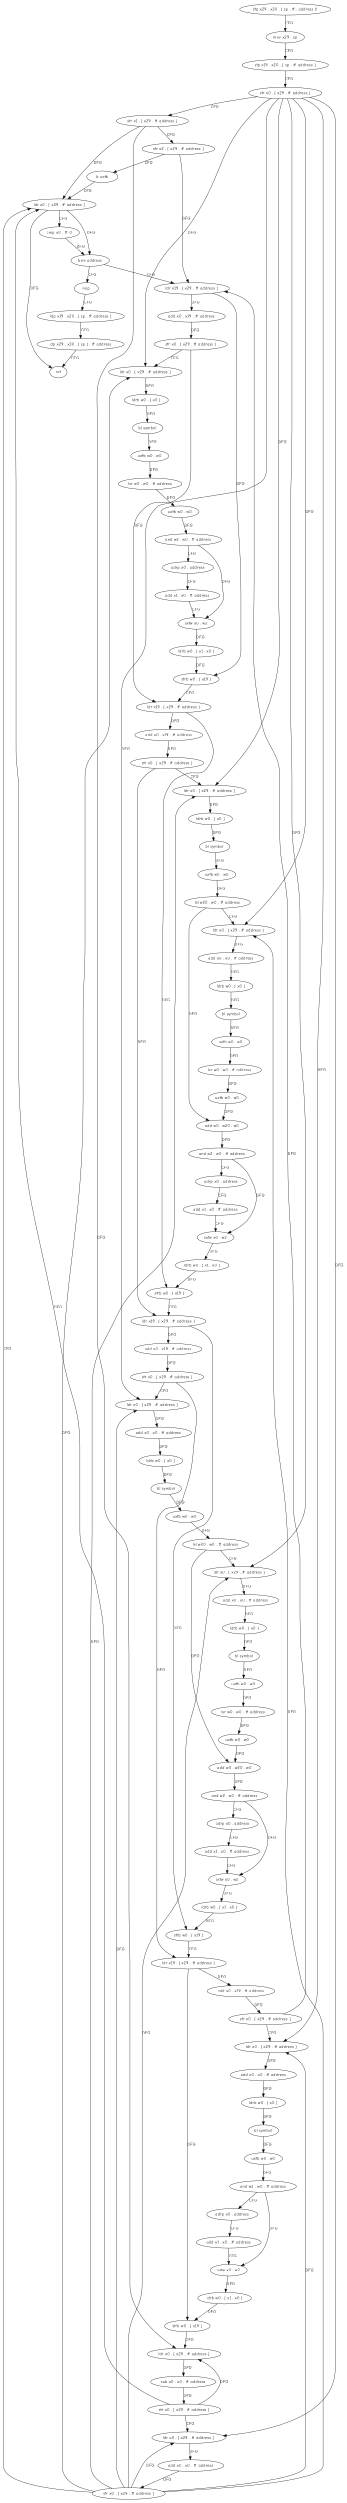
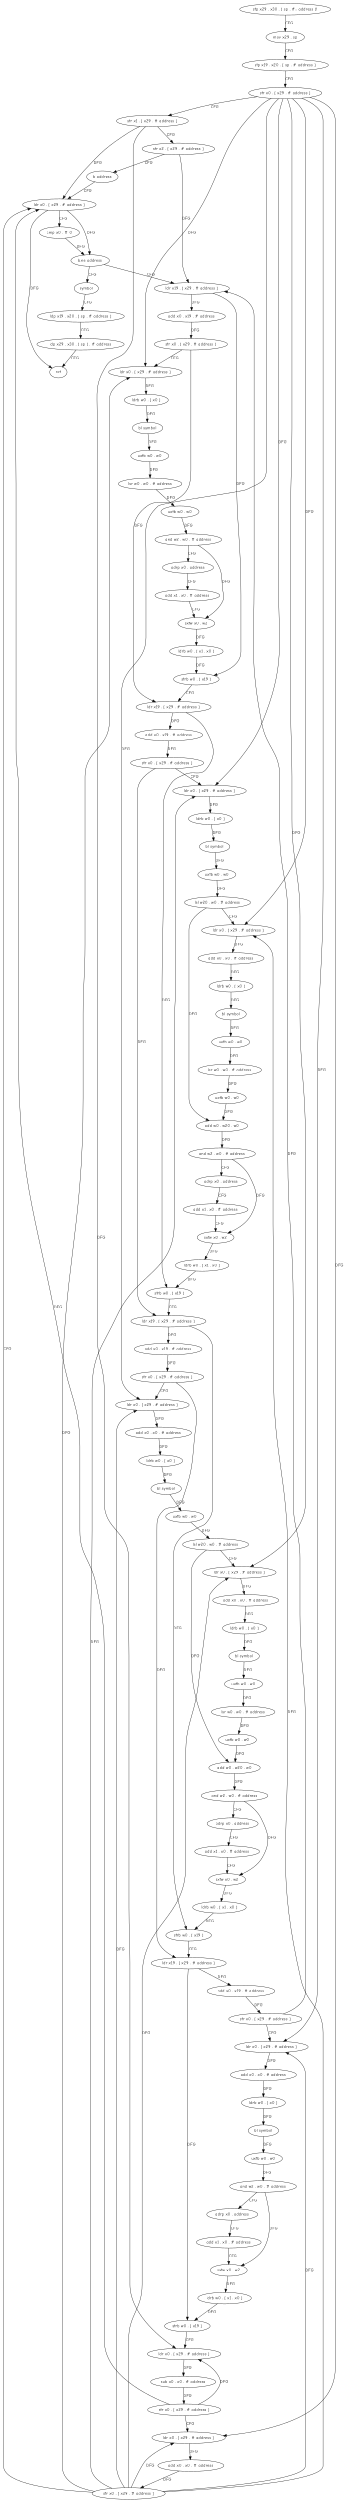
(102, 177) -> (102, 177)
(86, 288) -> (86, 288)
